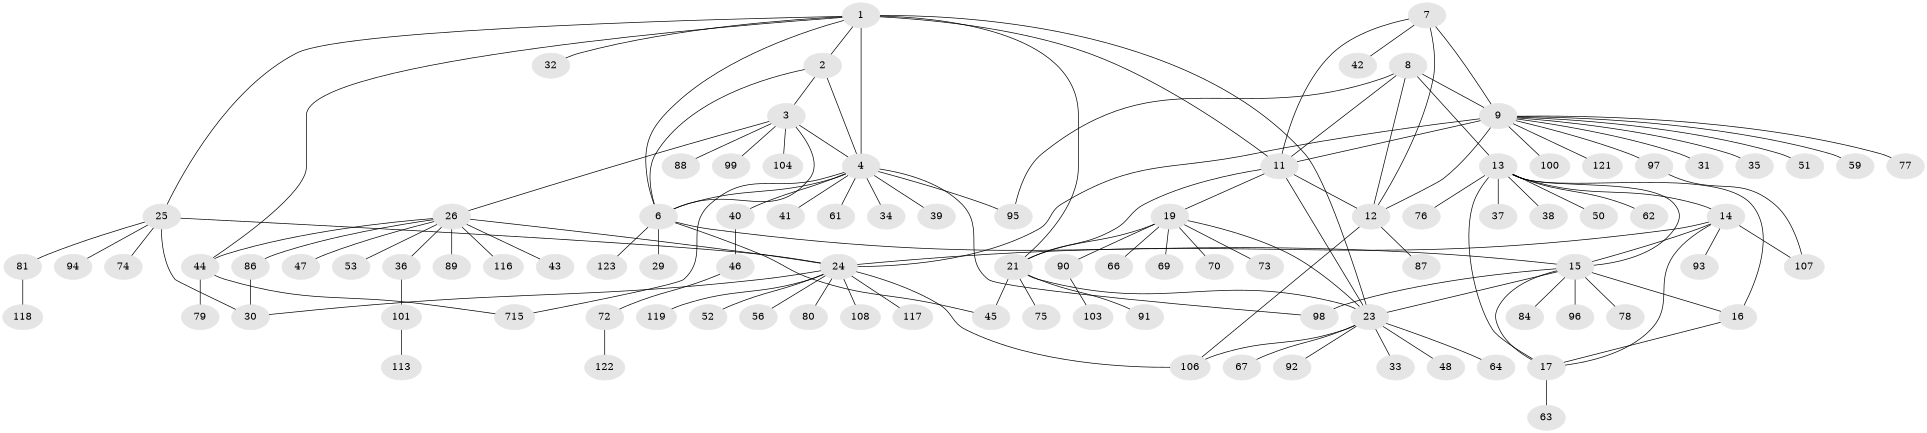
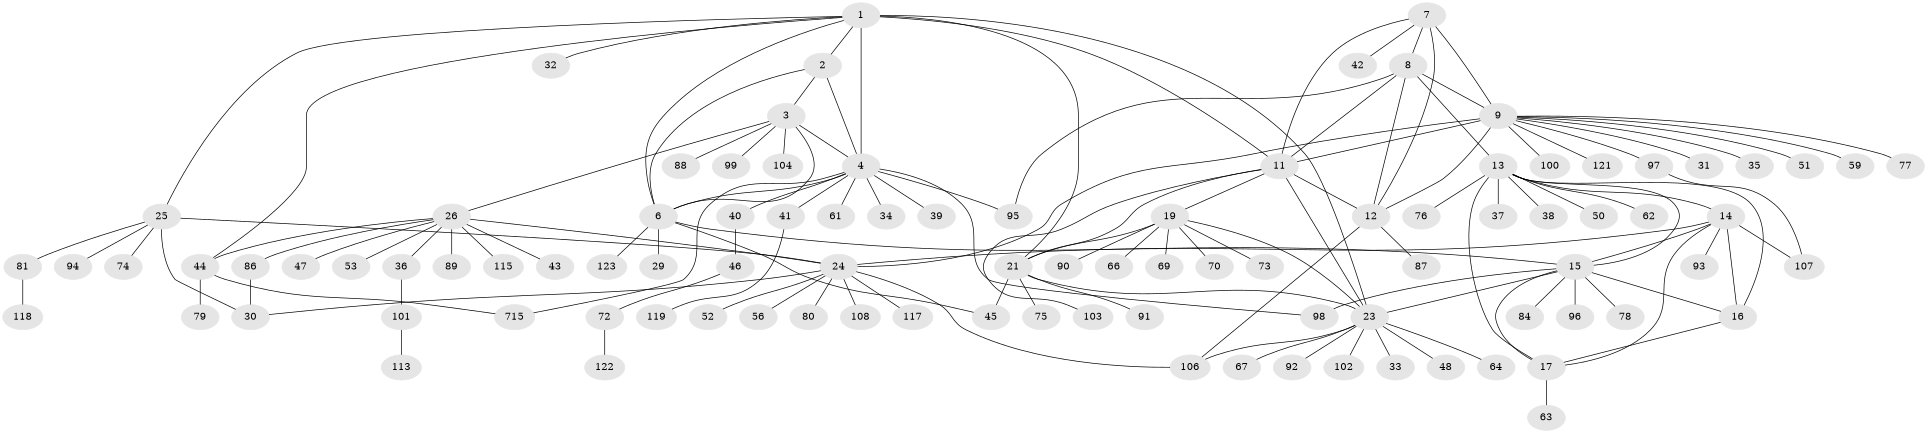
none -> (1418, 40)
(503, 267) -> (503, 267)
none -> (1732, 267)
(748, 292) -> (745, 290)
(1078, 292) -> (1064, 228)
none -> (1344, 367)
